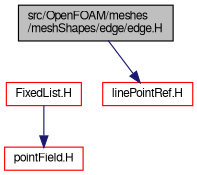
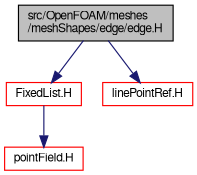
none -> (71, 57)
